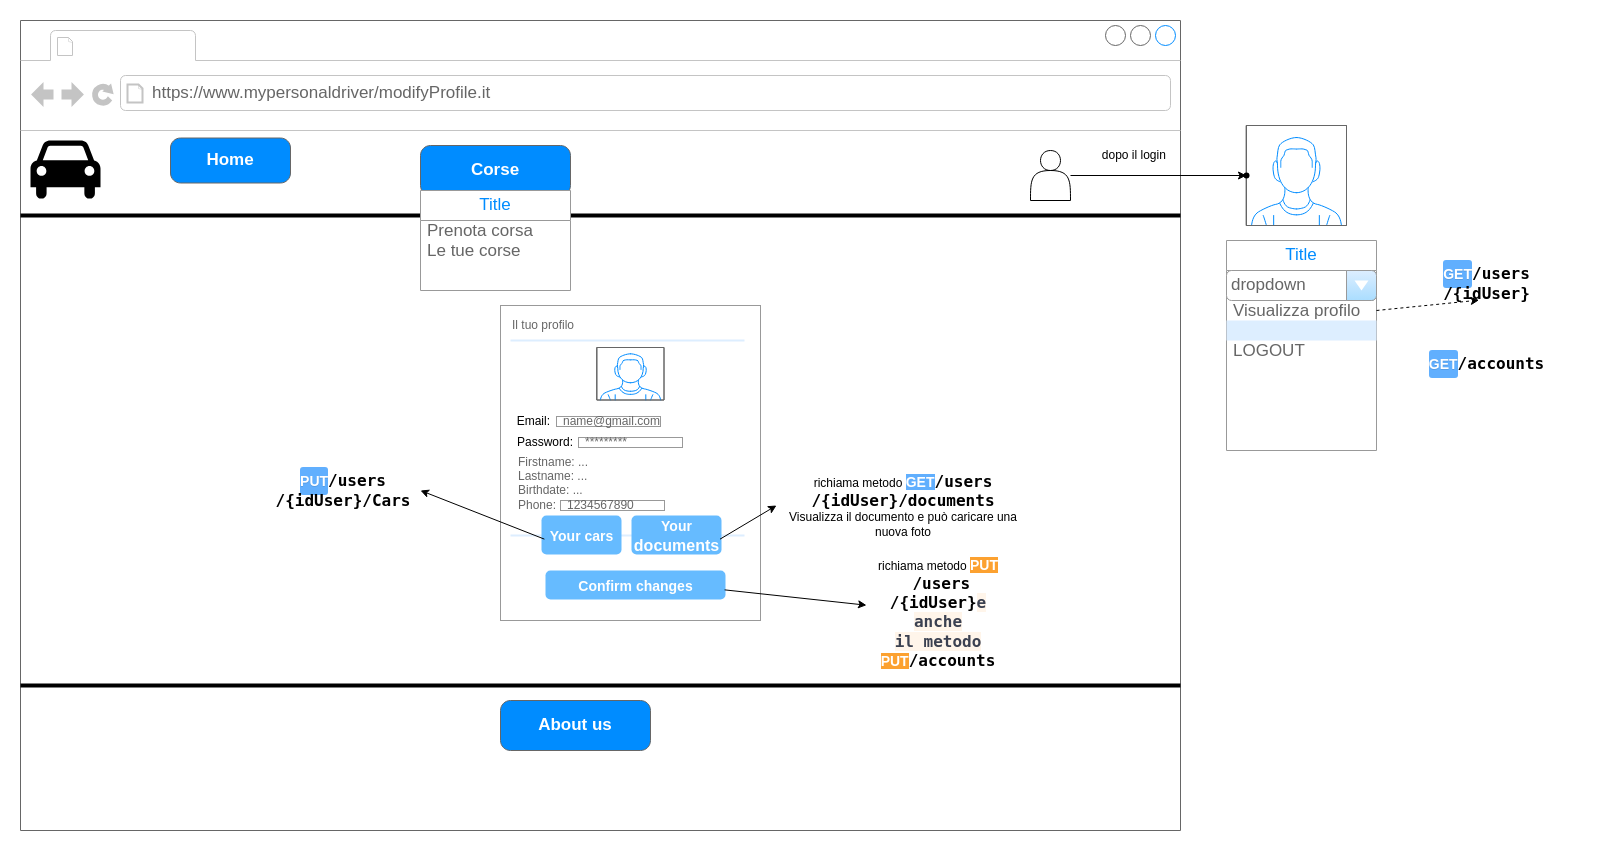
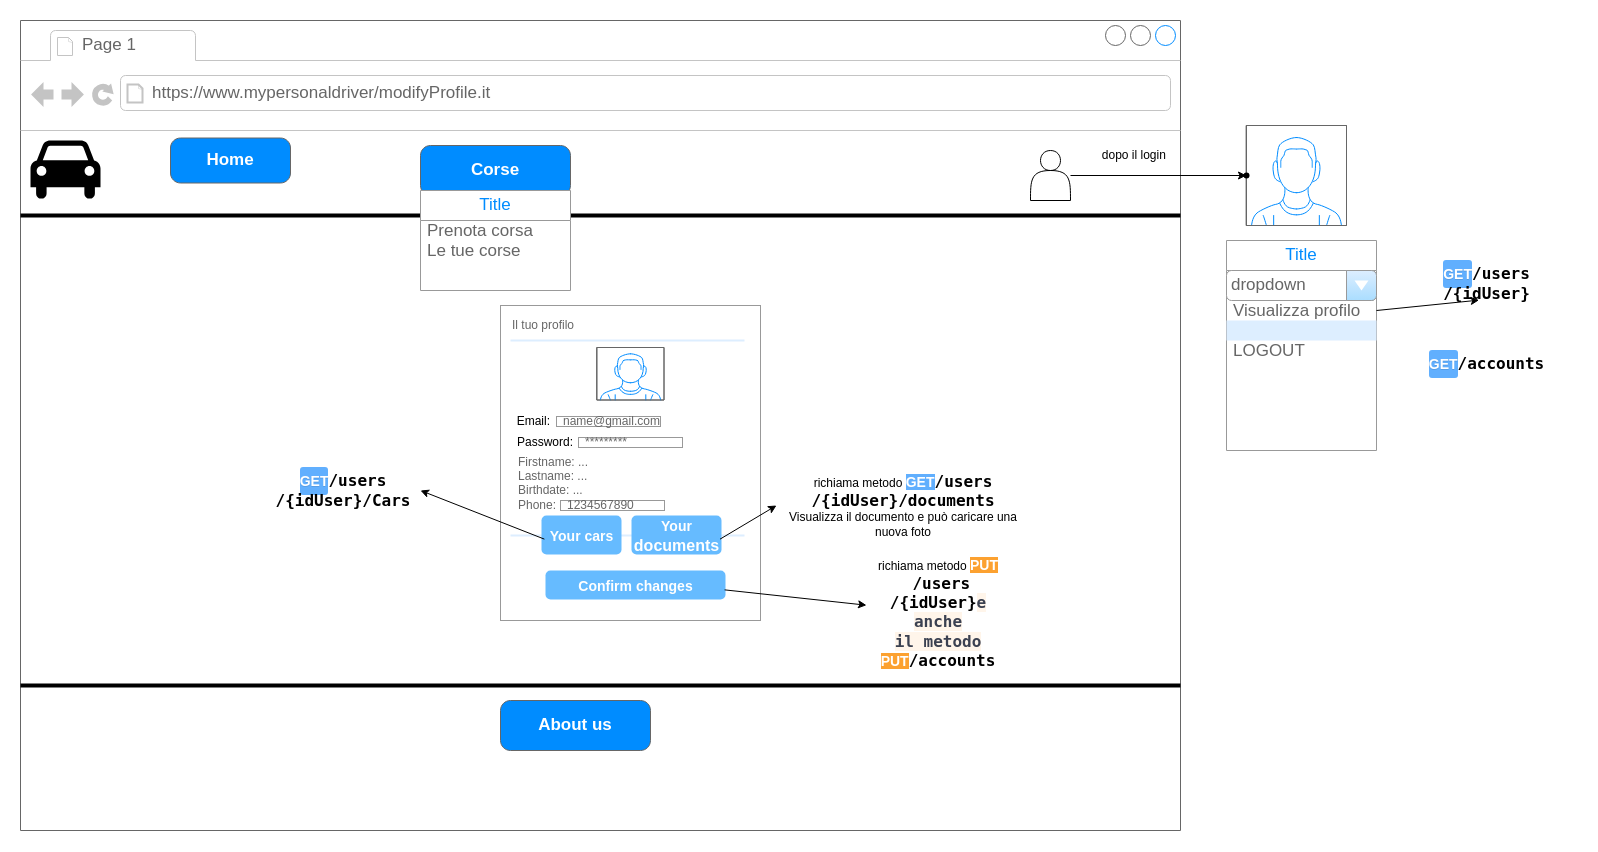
none -> (136, 46)
(1425, 306) -> (1425, 306)
(344, 491) -> (344, 491)
